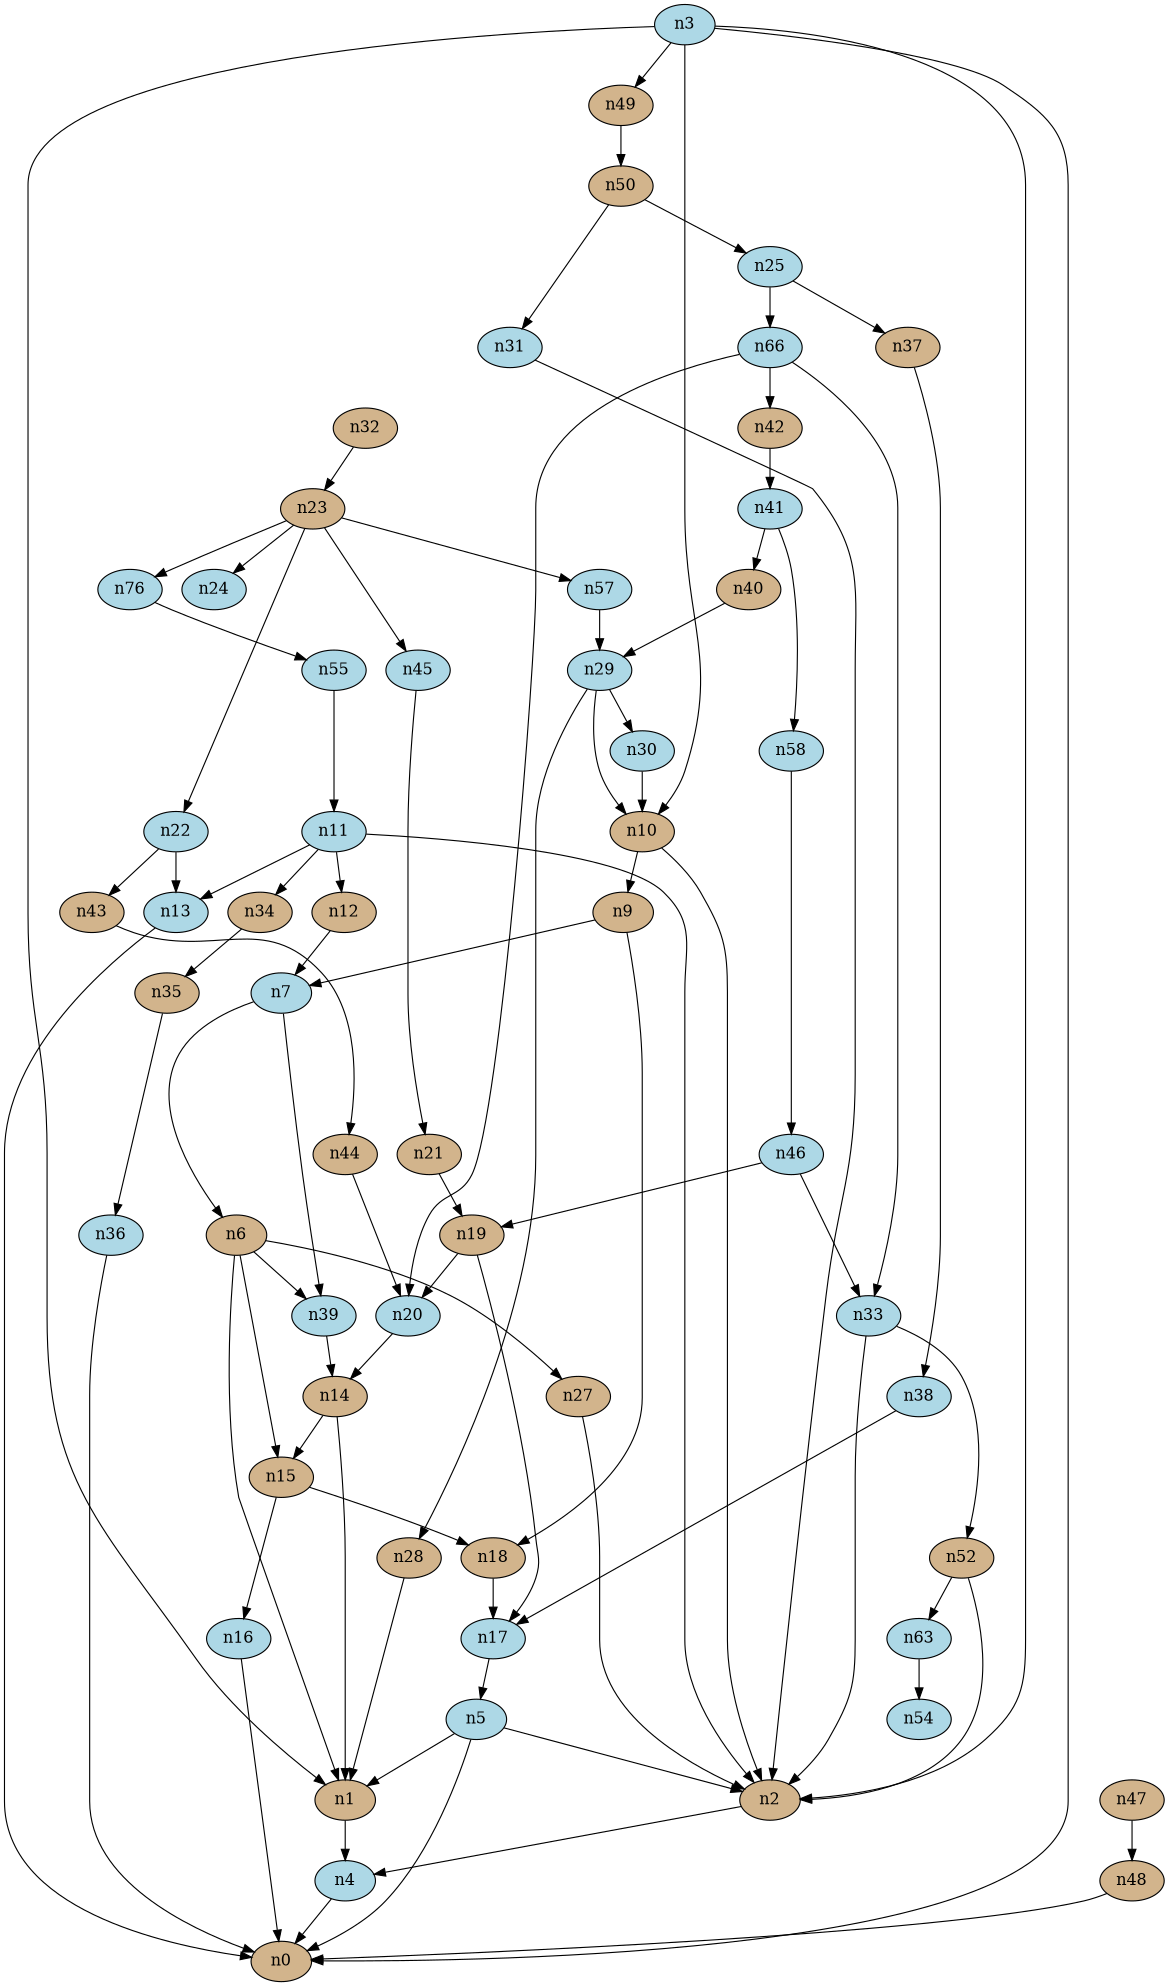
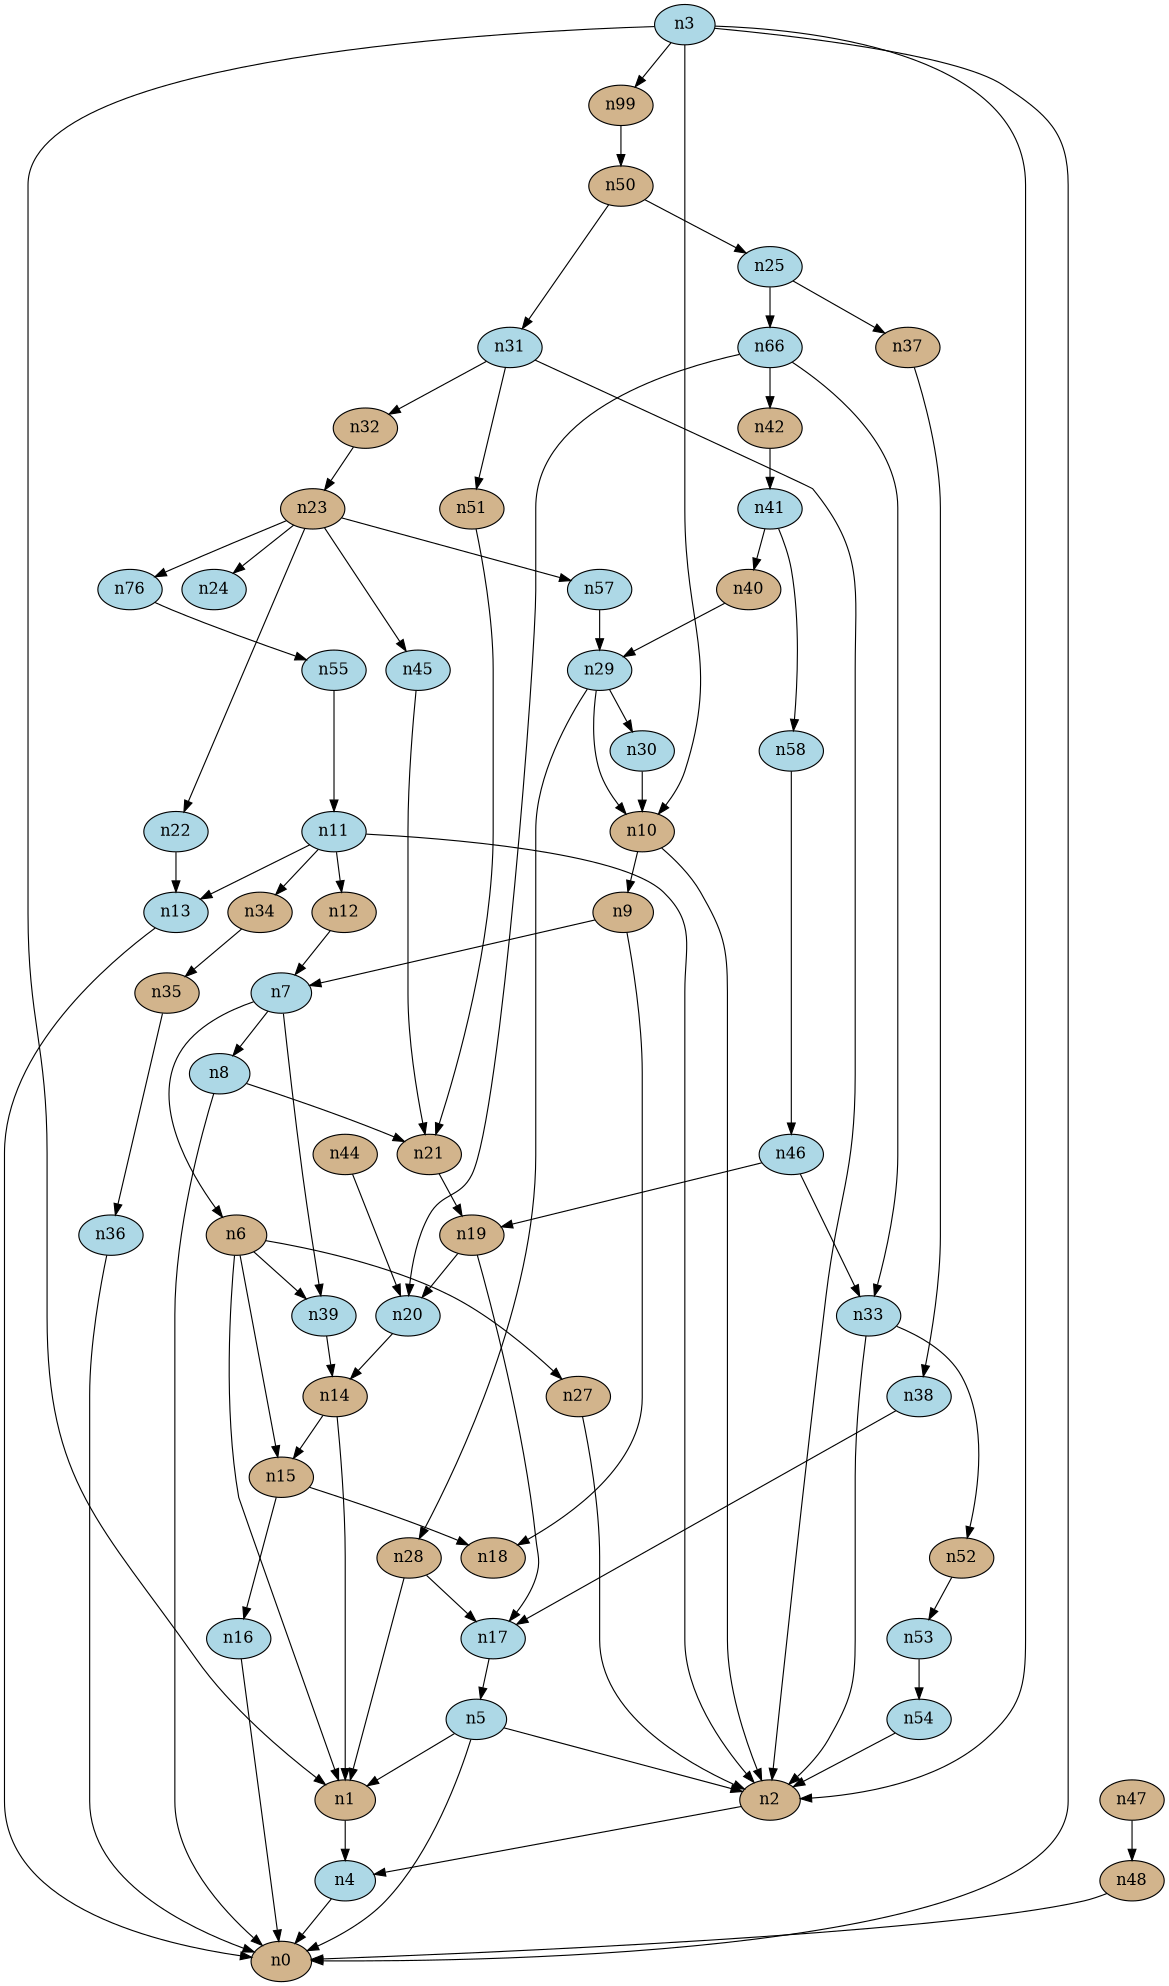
(621, 105) -> (621, 105)
none -> (443, 385)
none -> (472, 509)
(92, 912) -> none
none -> (220, 1074)
(493, 1593) -> (447, 1595)
(919, 1639) -> (919, 1639)
(962, 1739) -> (849, 1757)
